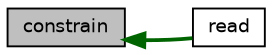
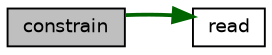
(169, 40) -> (149, 15)
